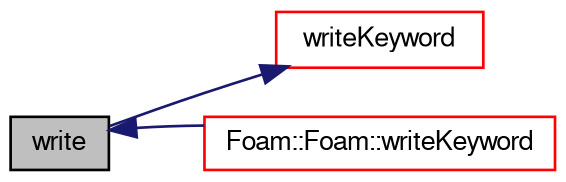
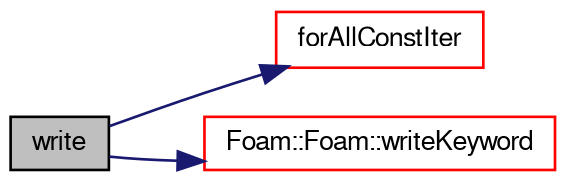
(380, 40) -> (380, 40)
(170, 126) -> (143, 159)
